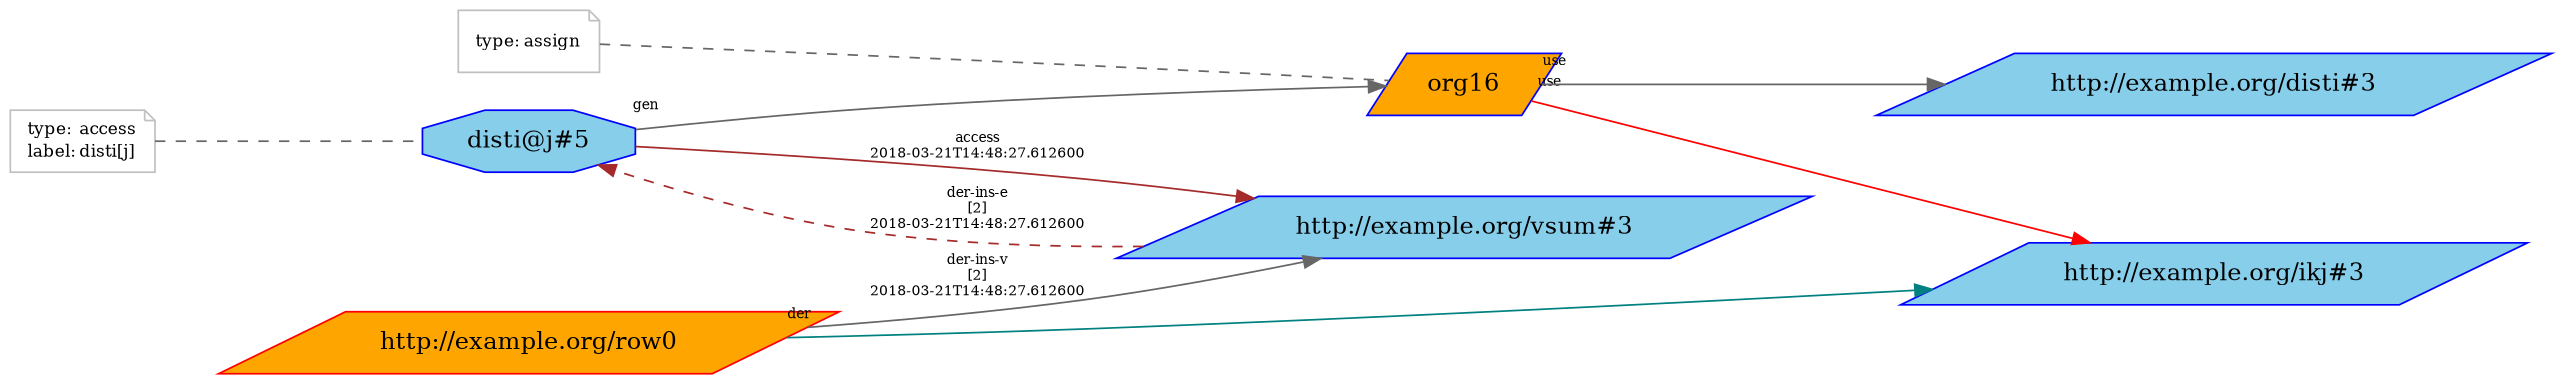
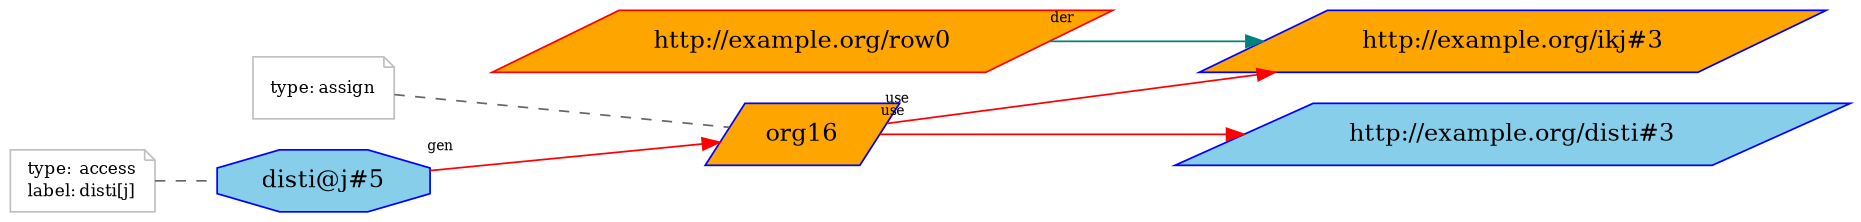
(1734, 84) -> (1053, 134)
(1002, 101) -> (566, 157)
(1464, 227) -> none
(2214, 274) -> (1513, 41)
